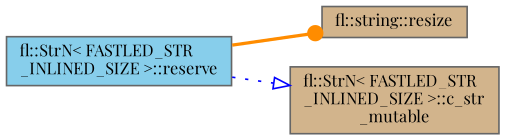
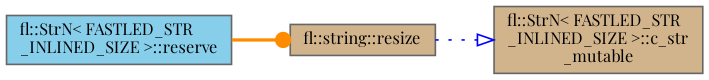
(253, 80) -> (456, 40)
